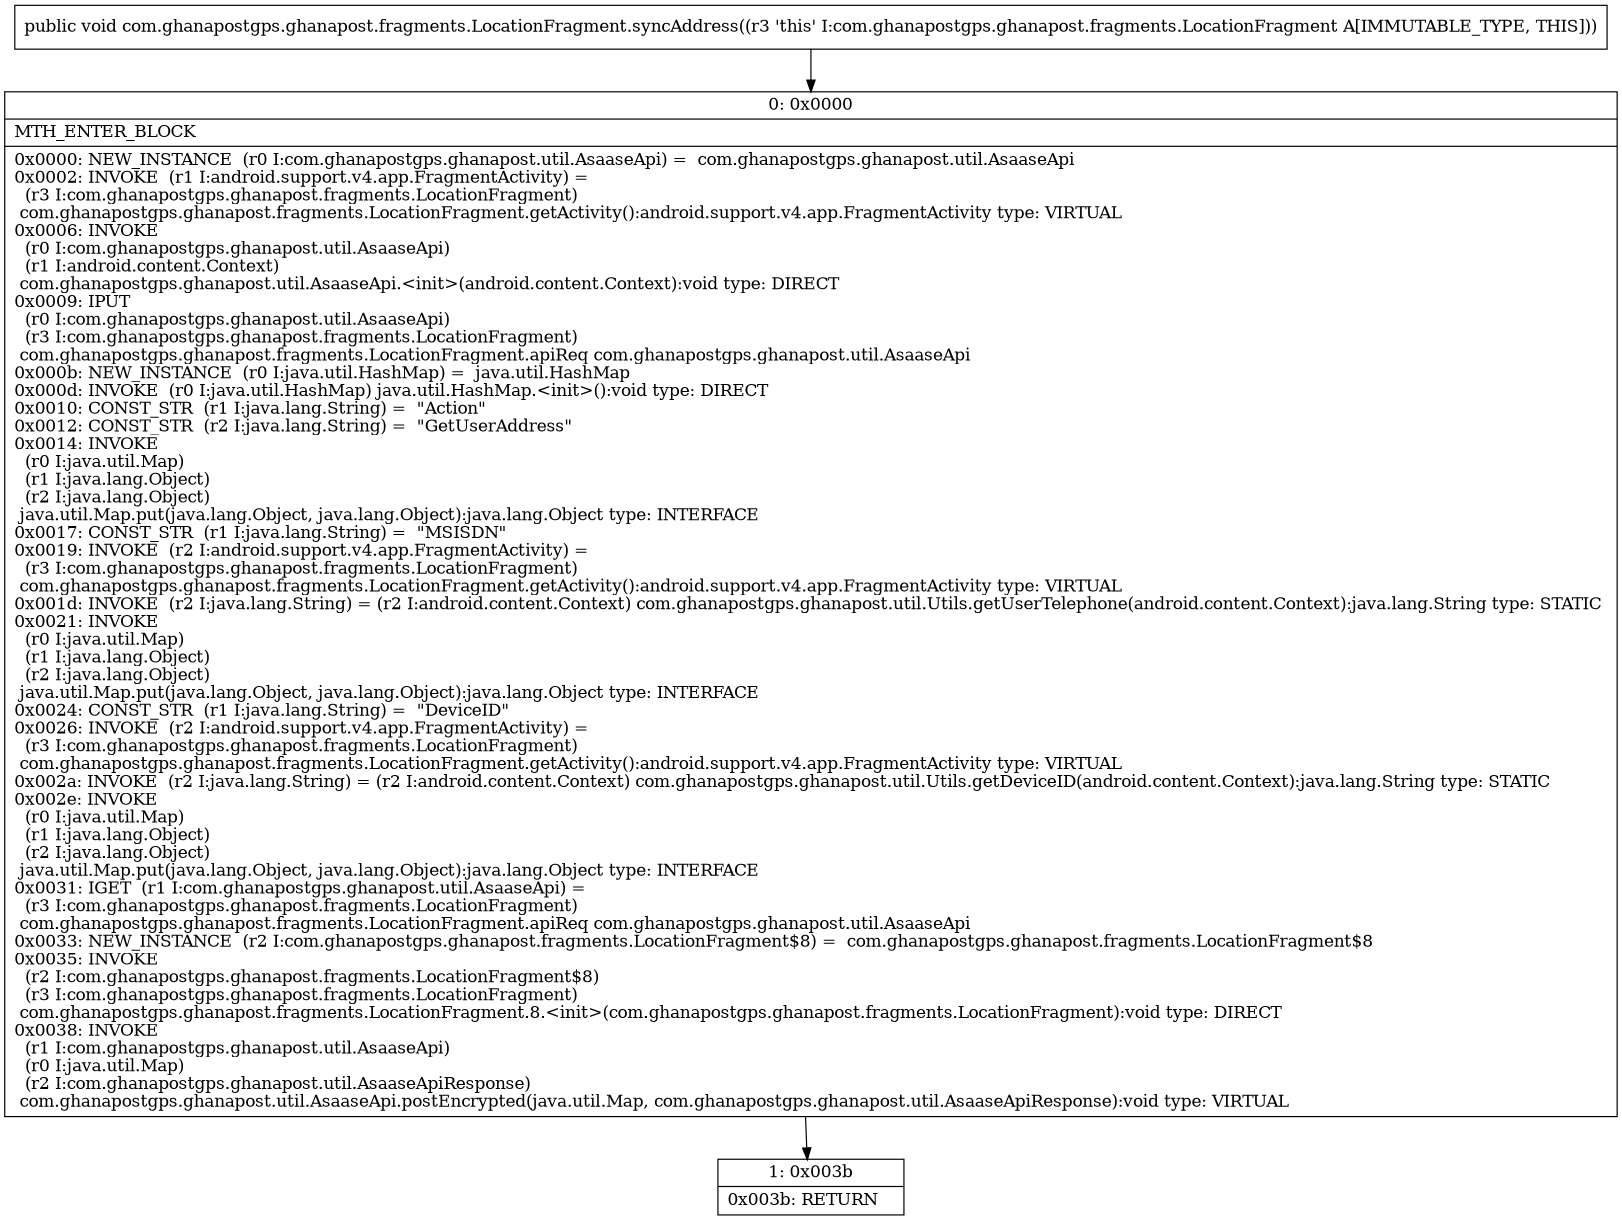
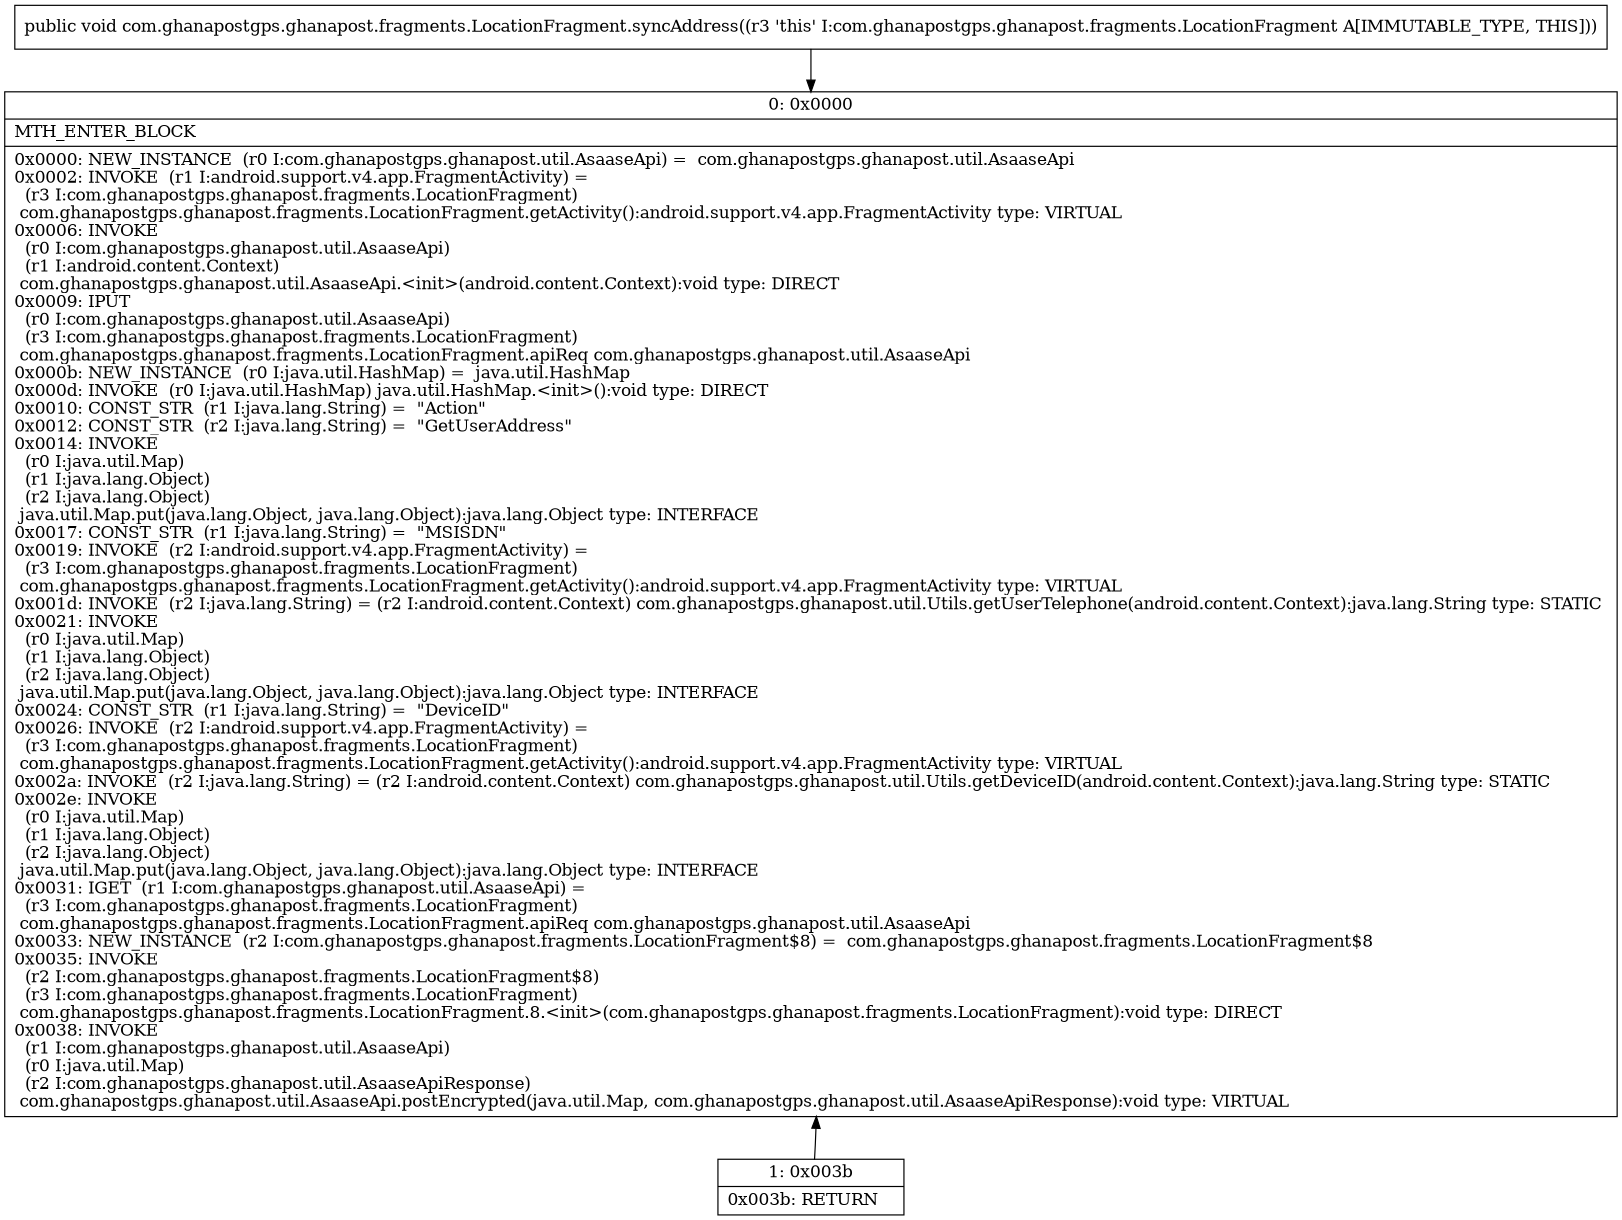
(806, 1132) -> (815, 1144)
